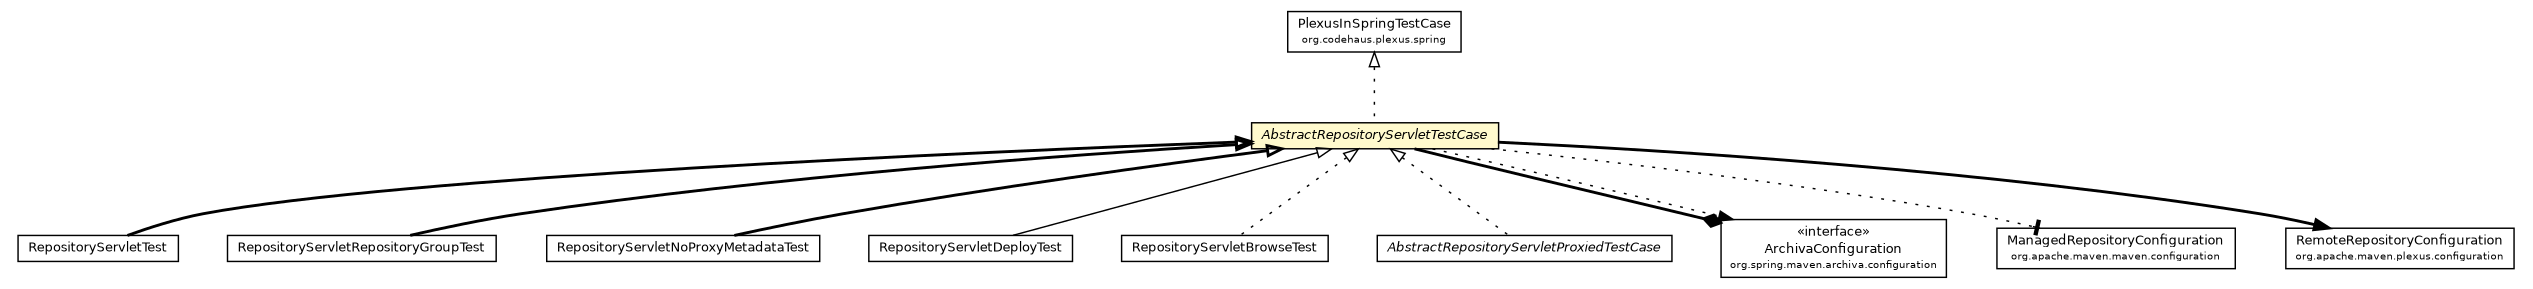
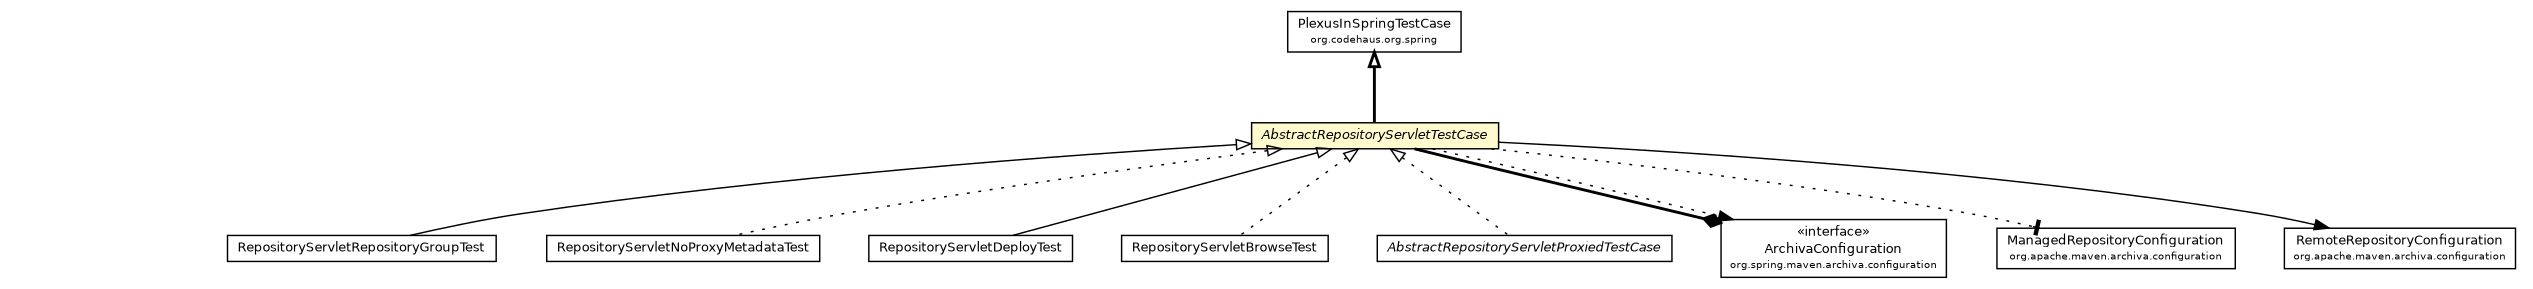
(1374, 40) -> (1374, 40)
(1374, 95) -> (1374, 95)
(1908, 171) -> (1908, 171)
(822, 177) -> (822, 177)
(1000, 188) -> (1000, 188)
(98, 248) -> none
(2116, 256) -> (2116, 256)
(2400, 256) -> (2400, 256)
